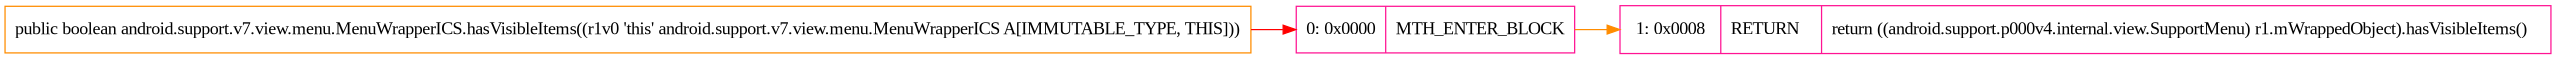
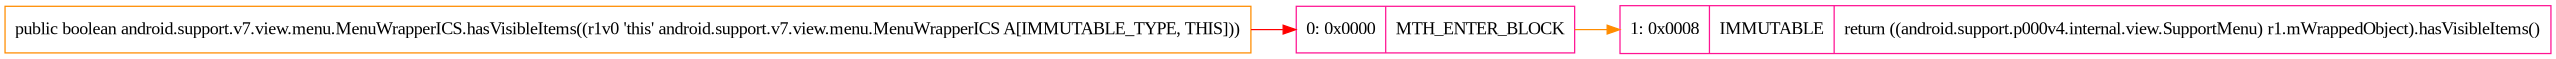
(1766, 29) -> (1772, 29)
